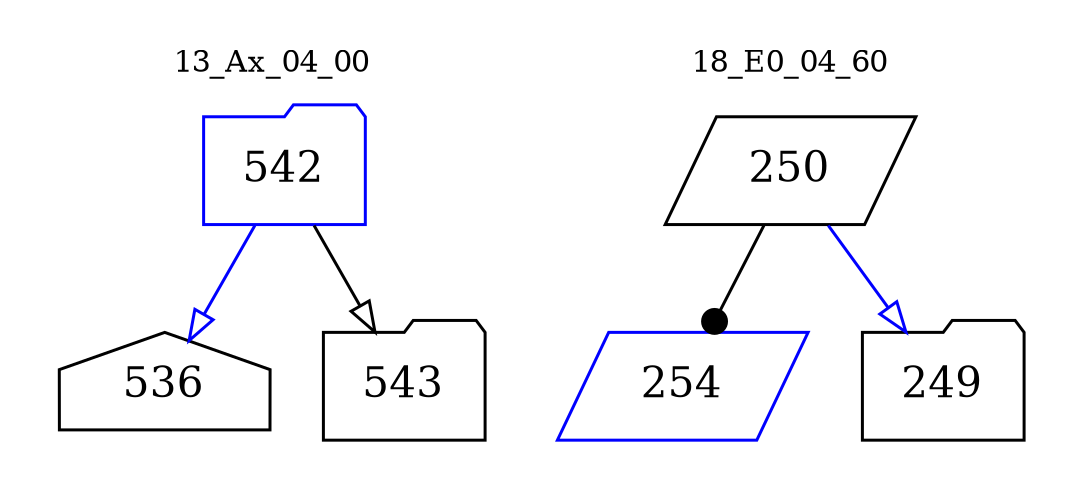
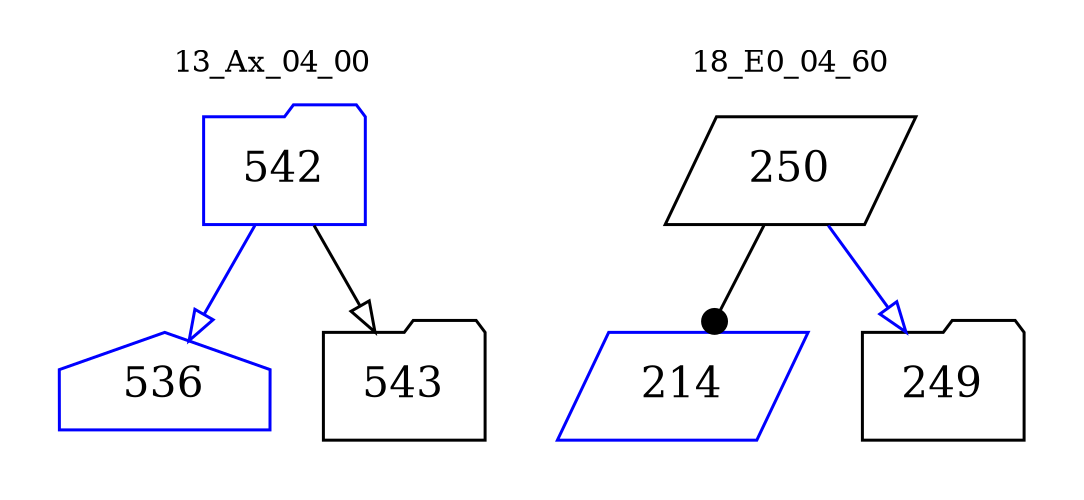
(165, 386) -> (165, 386)
(683, 386) -> (683, 386)
